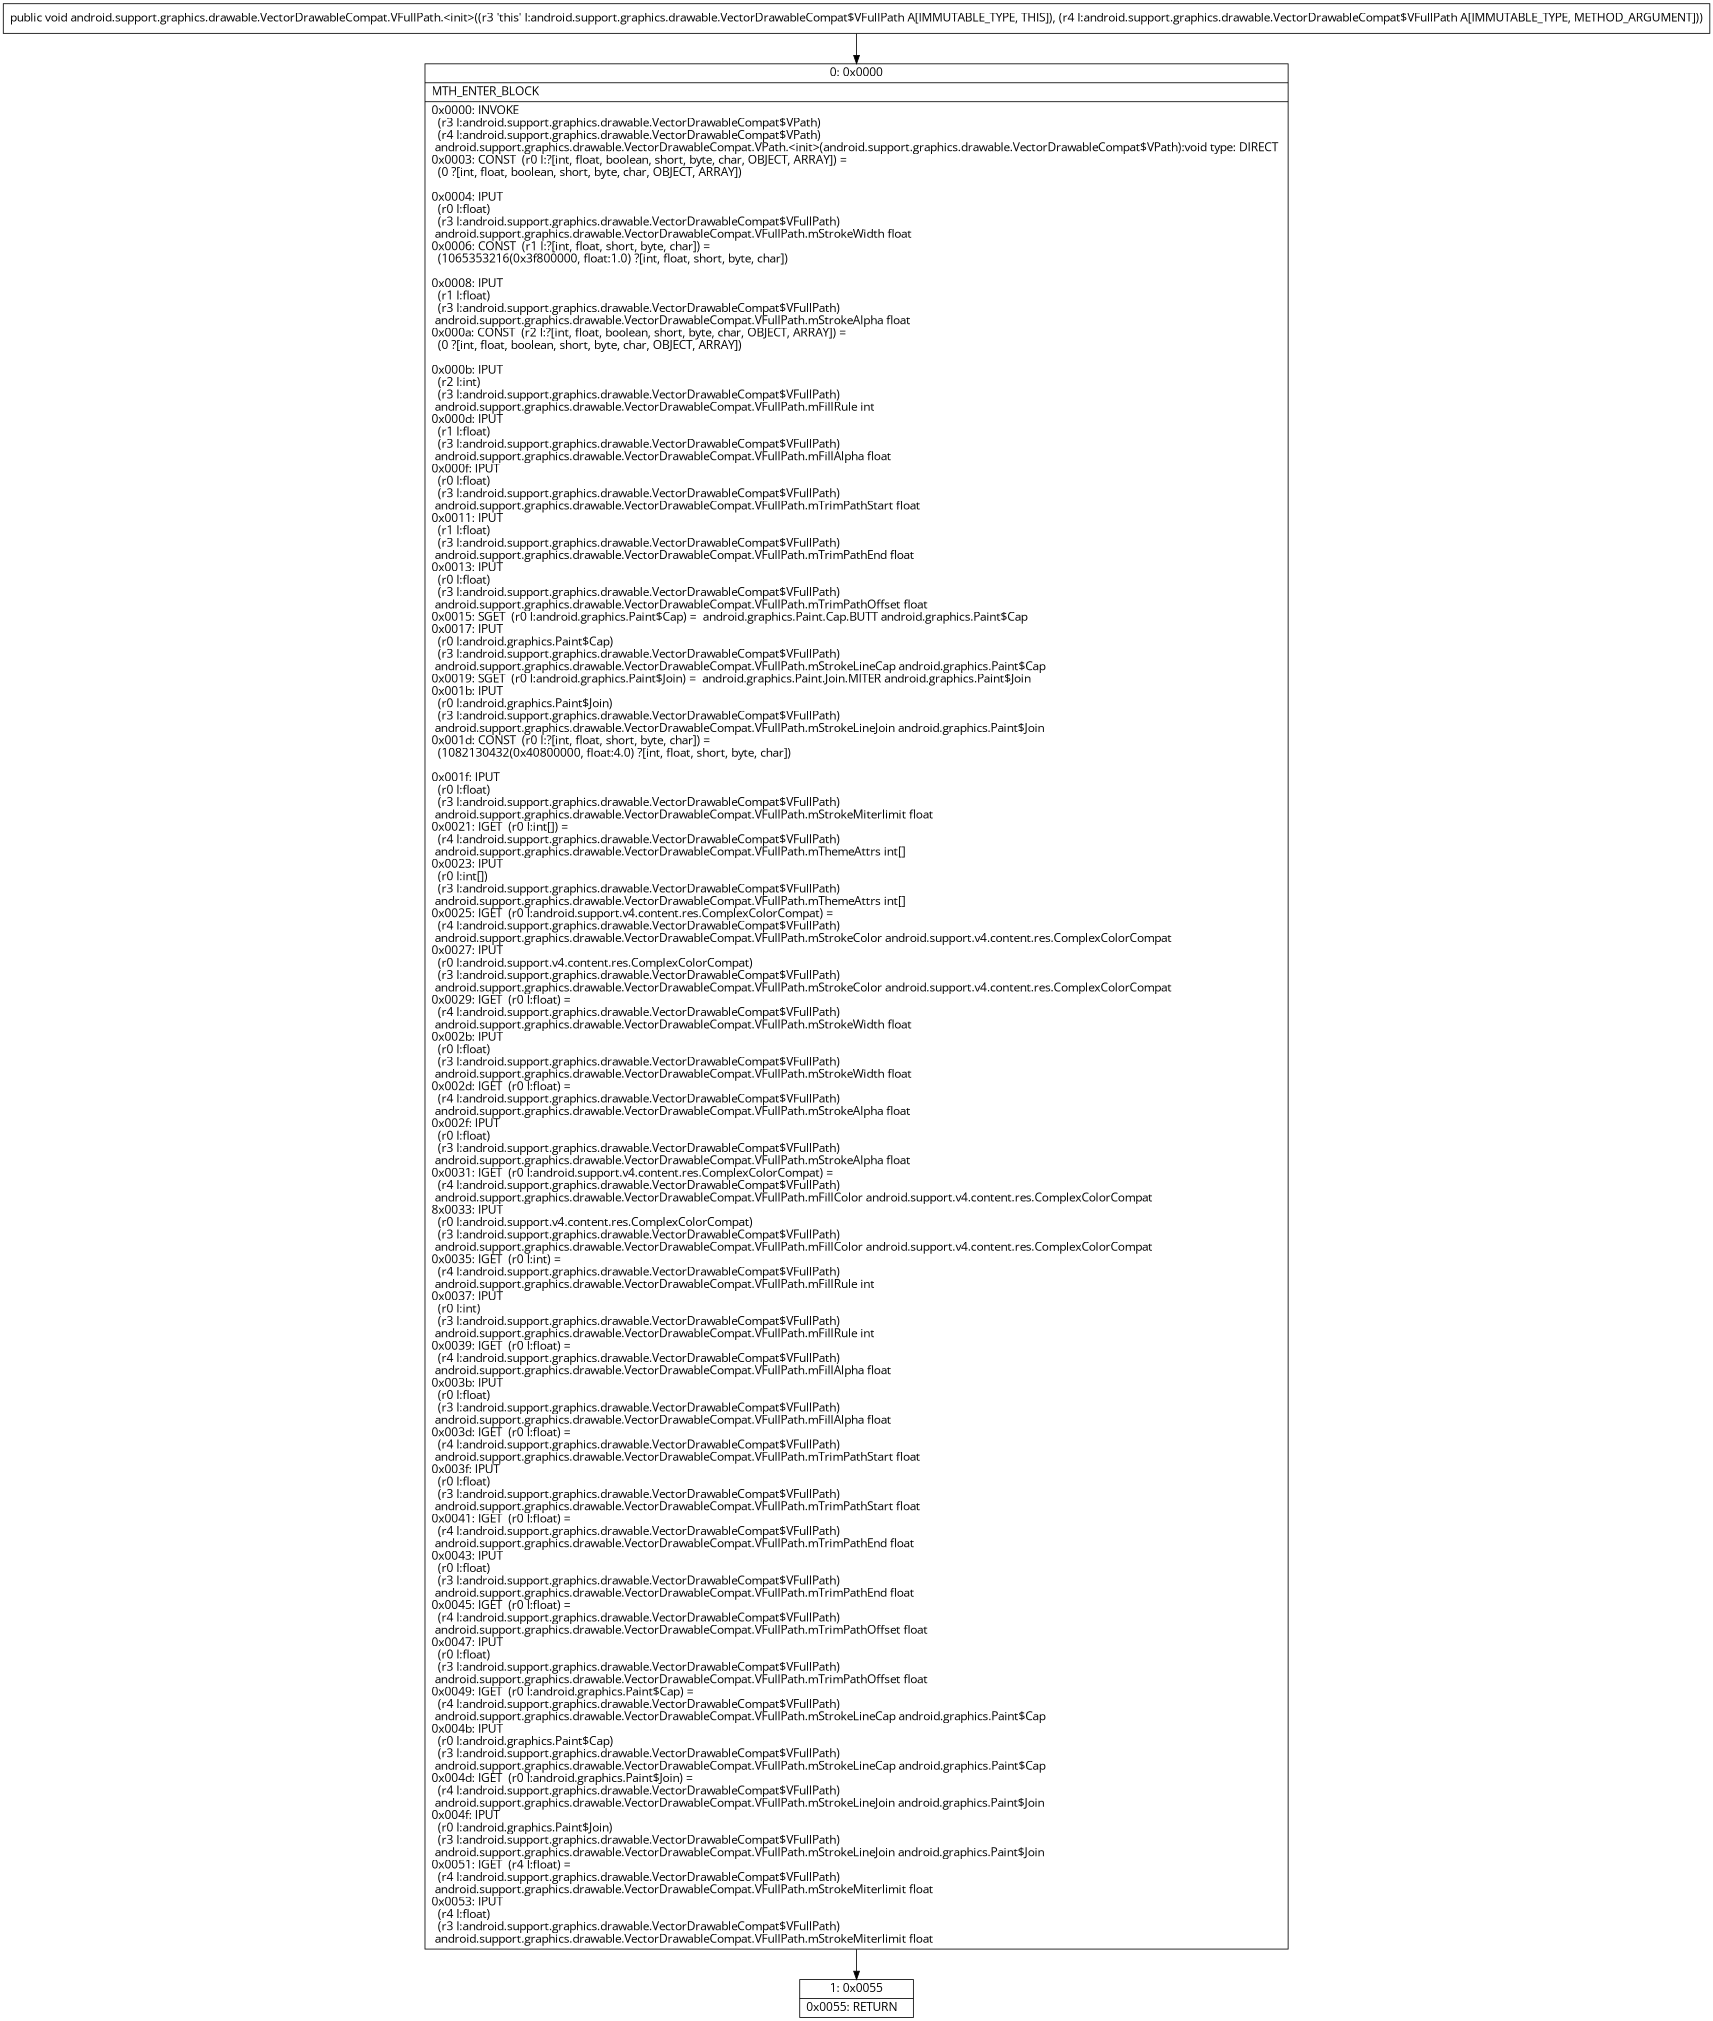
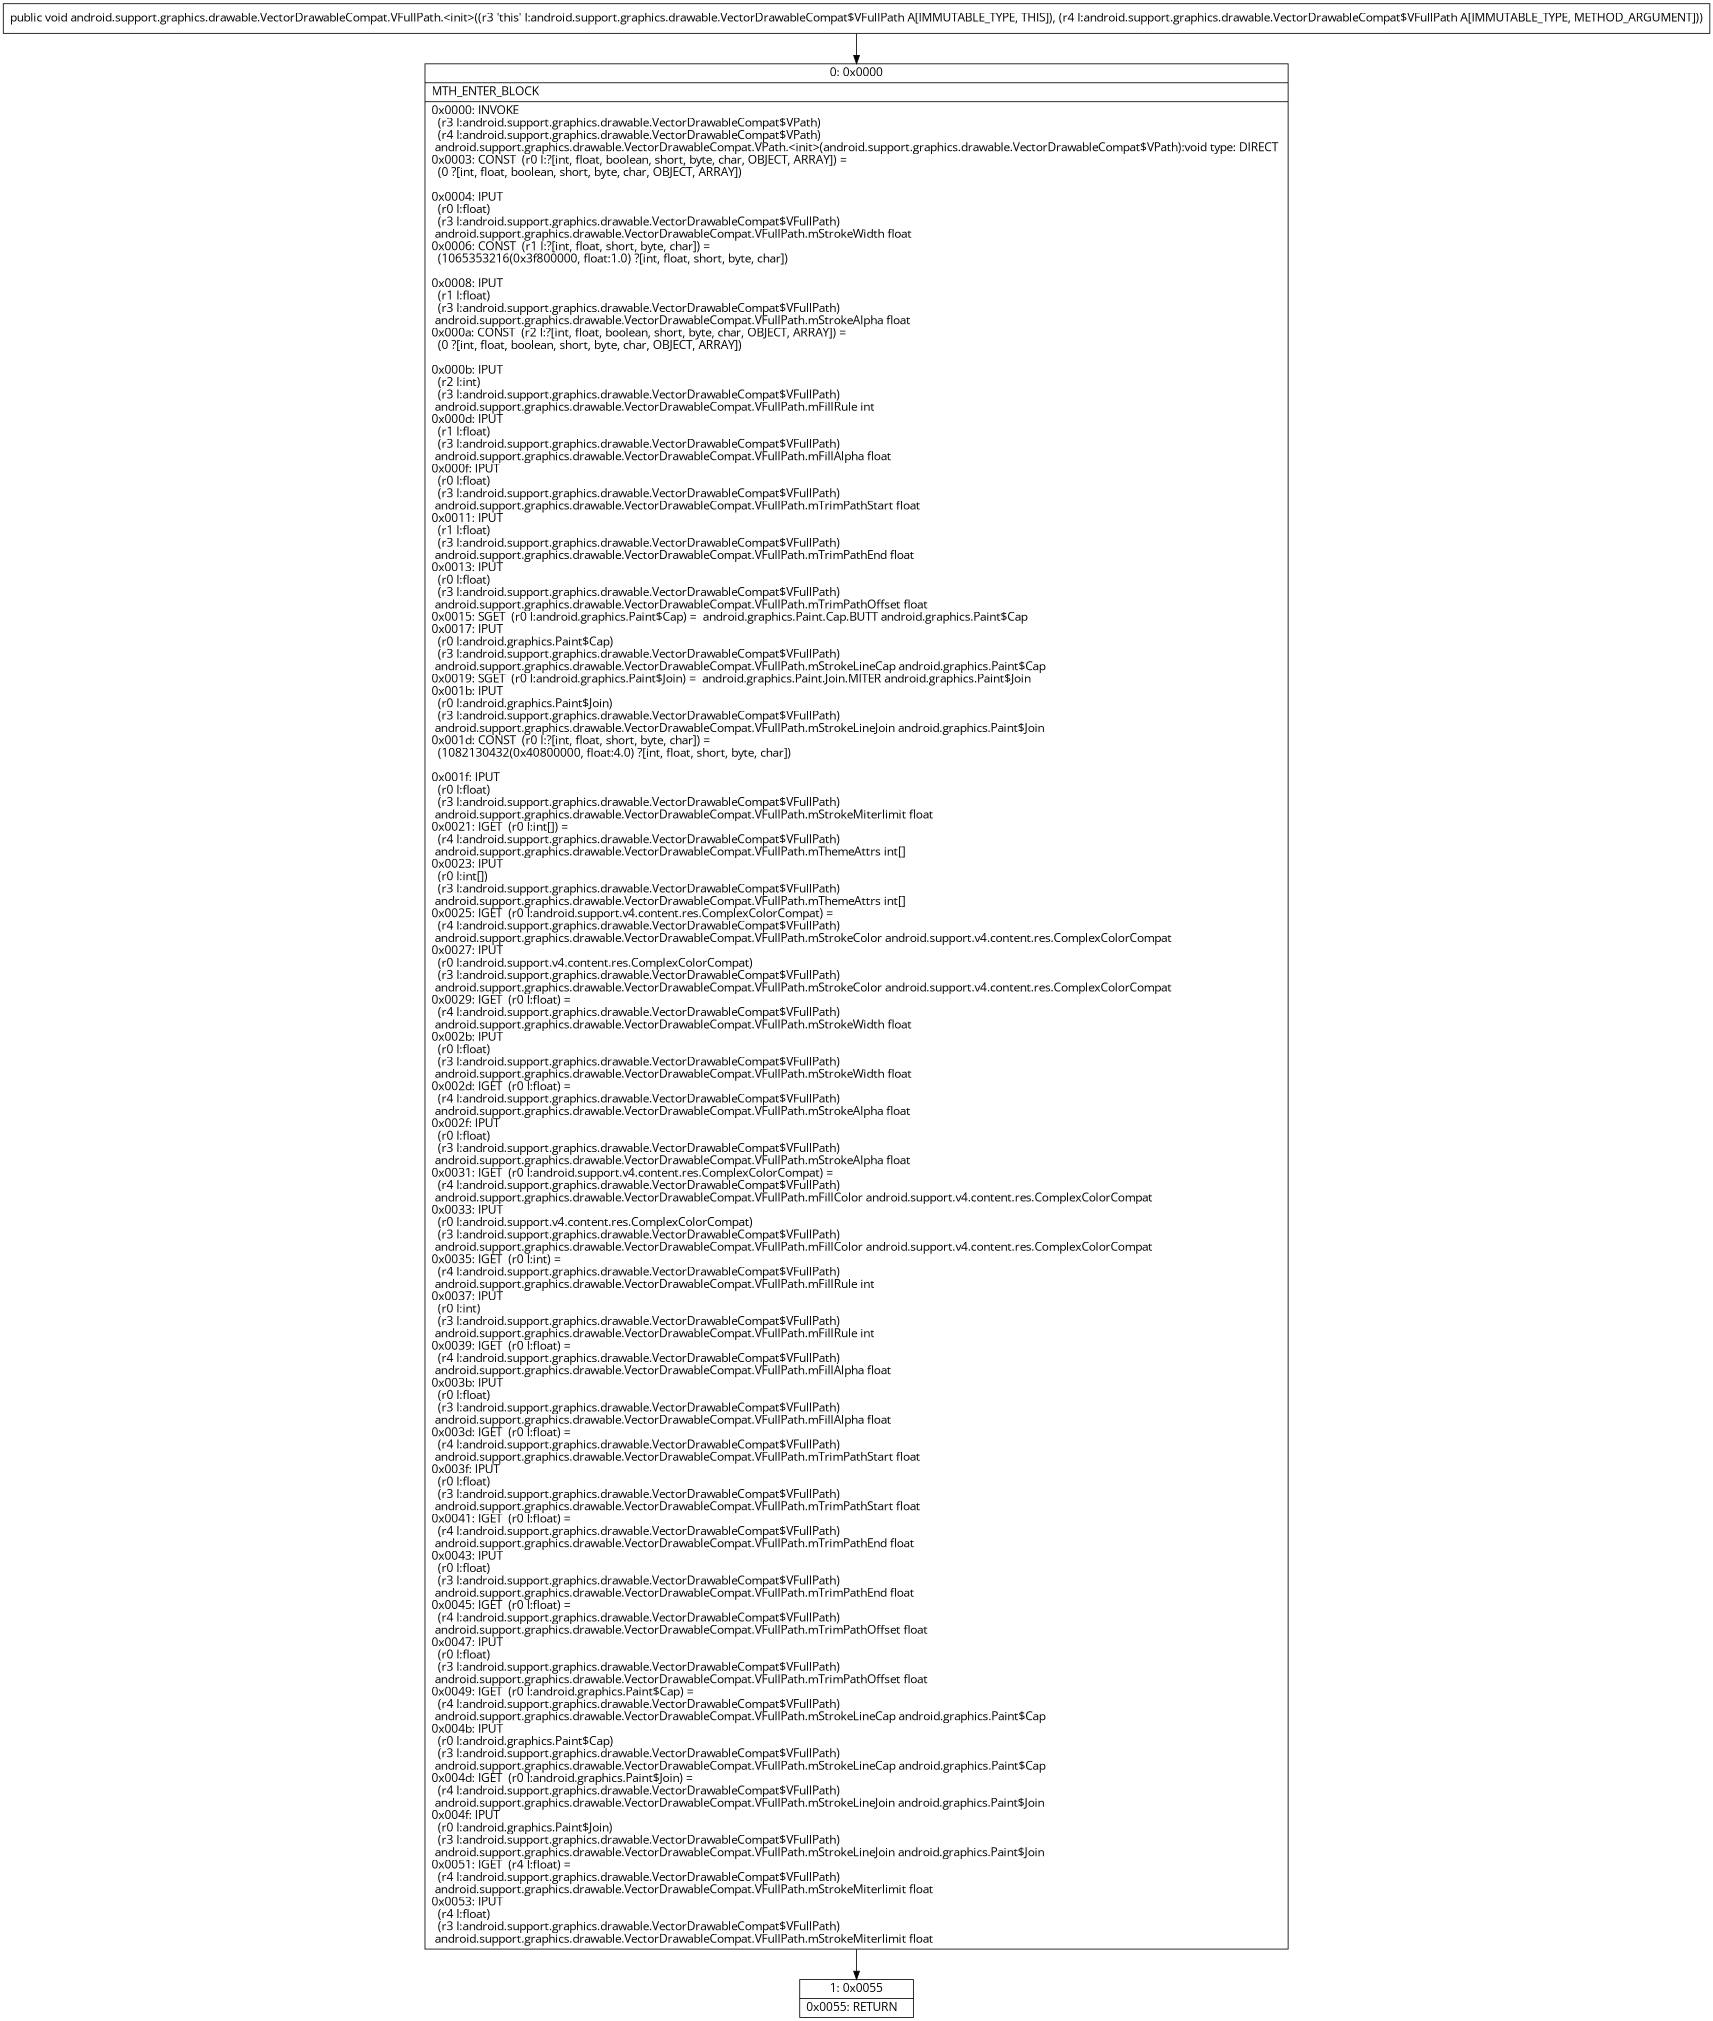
(470, 1210) -> (470, 1210)
